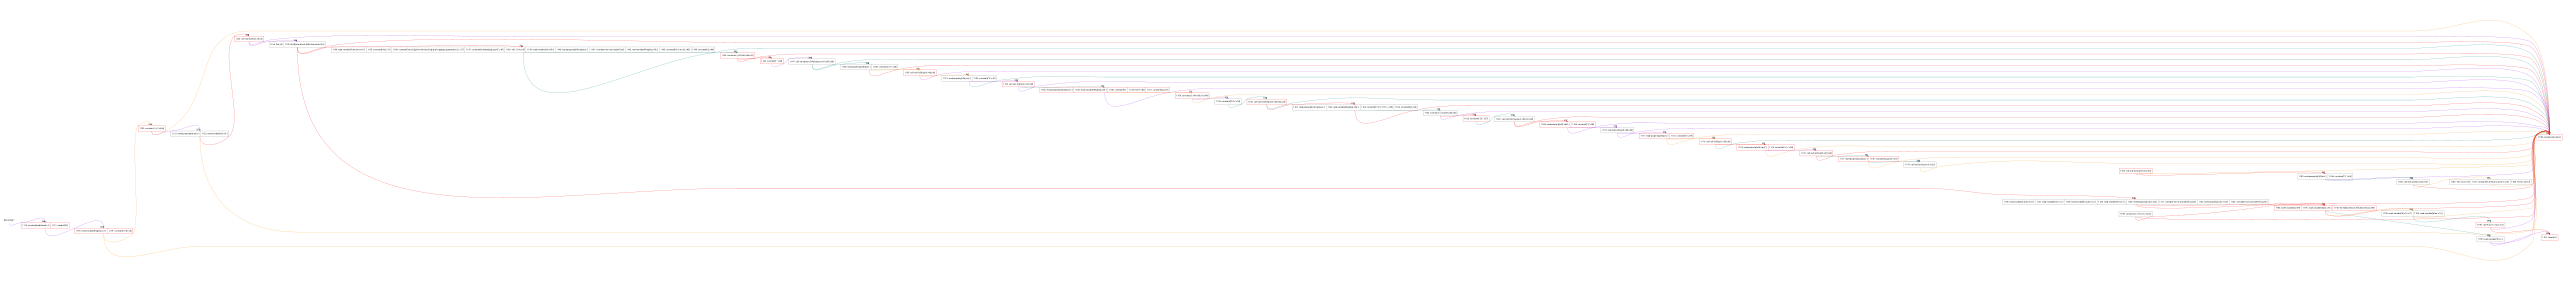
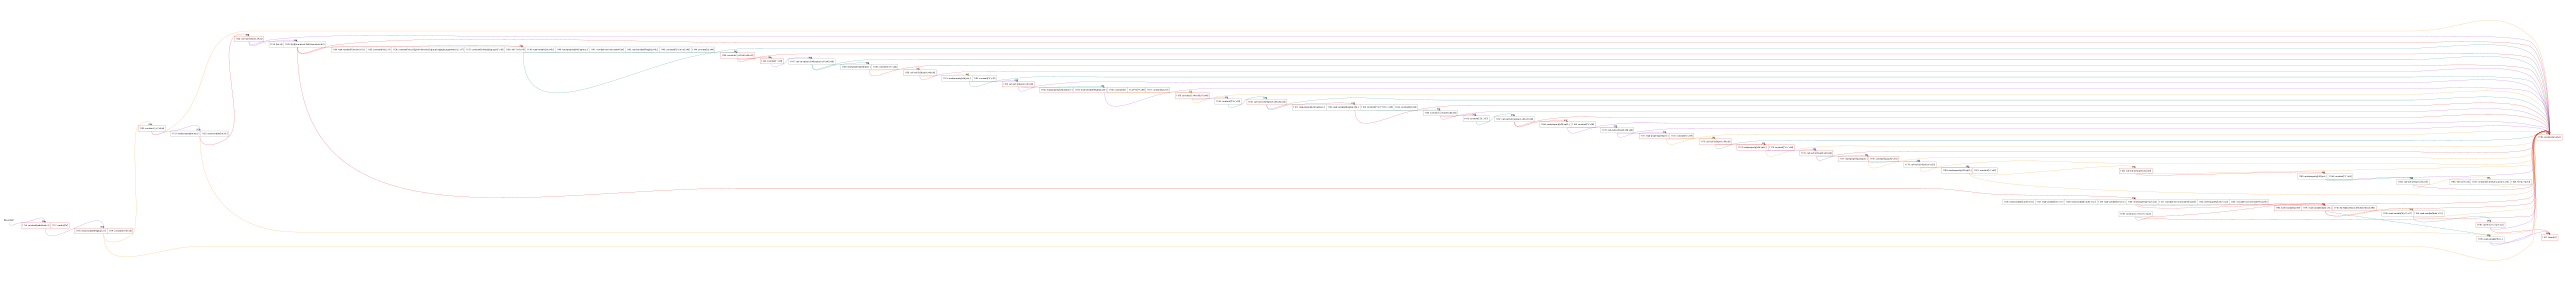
none -> (1969, 170)
